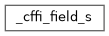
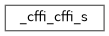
(55, 18) -> (55, 18)
